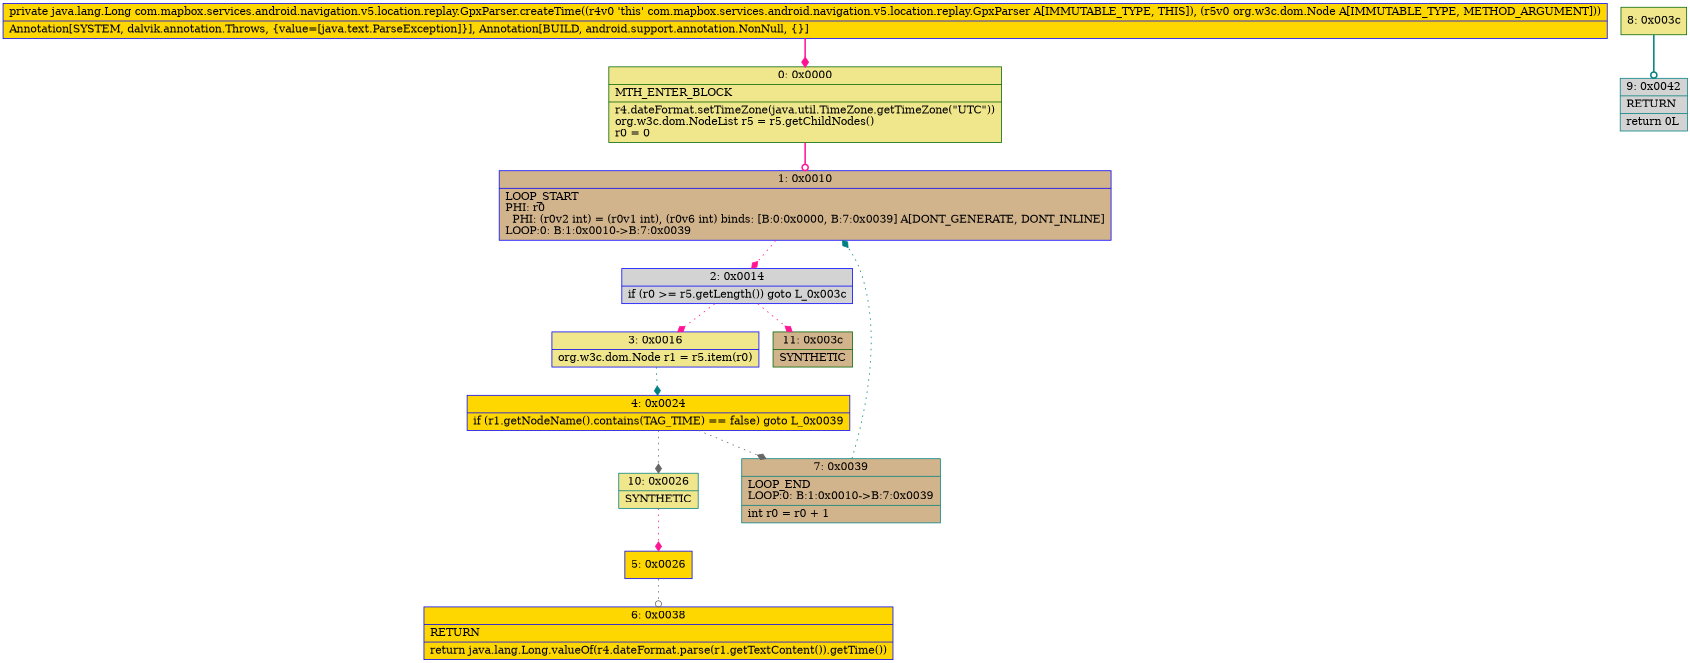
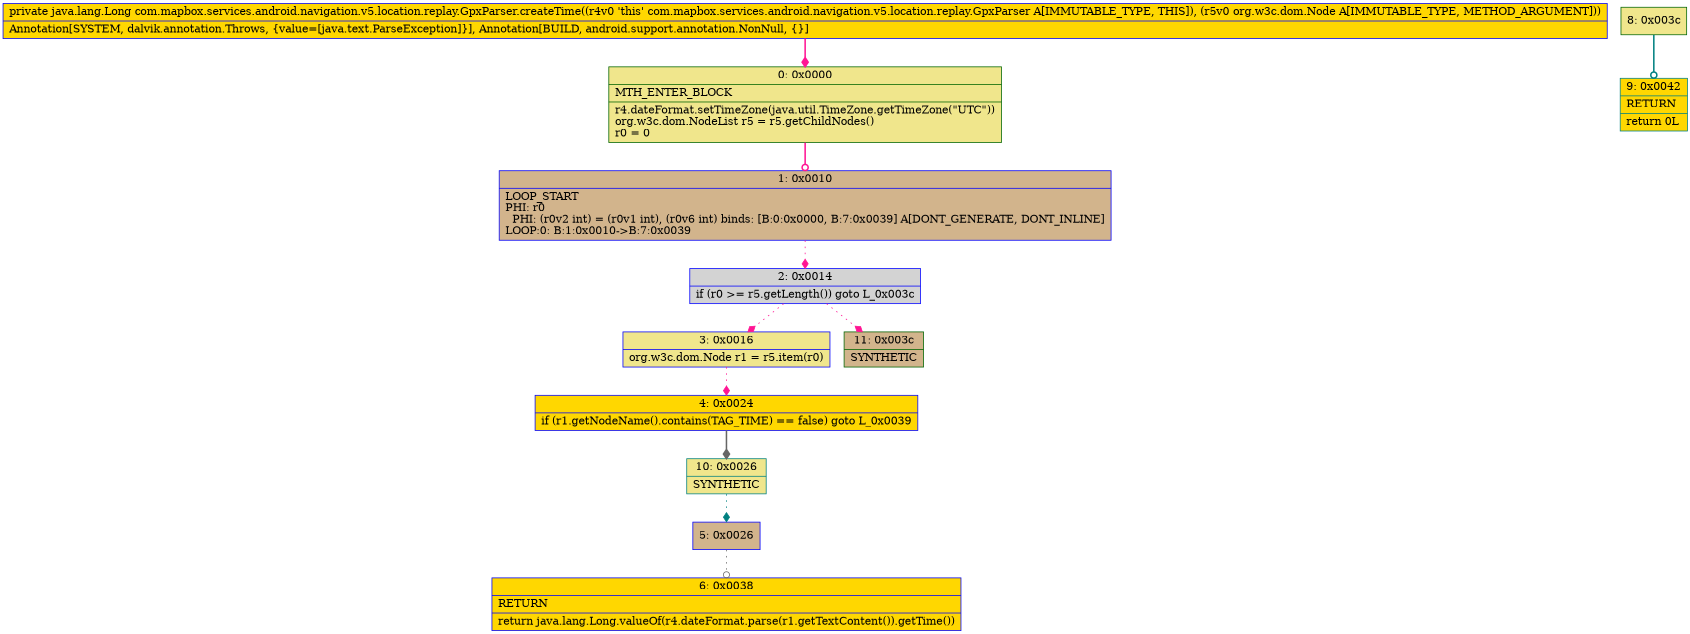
(1654, 105) -> (1654, 105)
(657, 377) -> (726, 377)
(658, 447) -> (726, 440)
(841, 491) -> none
(658, 525) -> (726, 503)
(658, 565) -> (726, 536)
